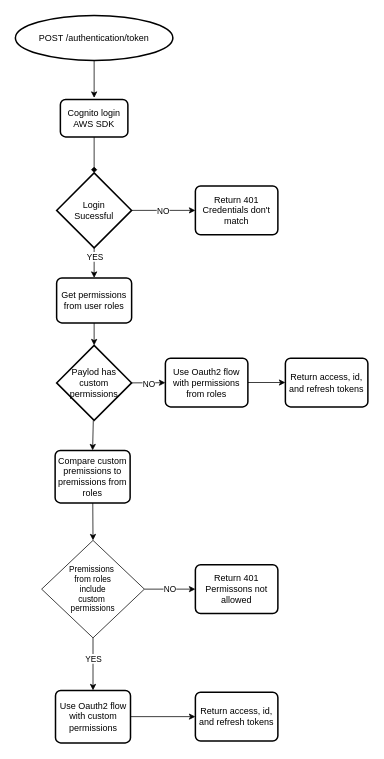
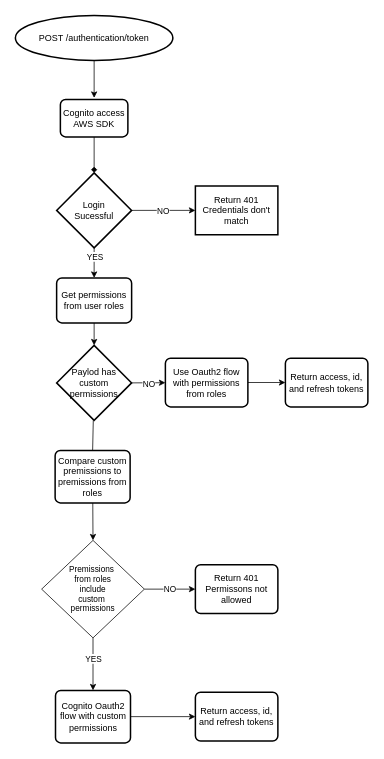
(94, 118) -> (94, 118)
(237, 210) -> (237, 210)
(93, 444) -> (93, 445)
(93, 717) -> (93, 717)
